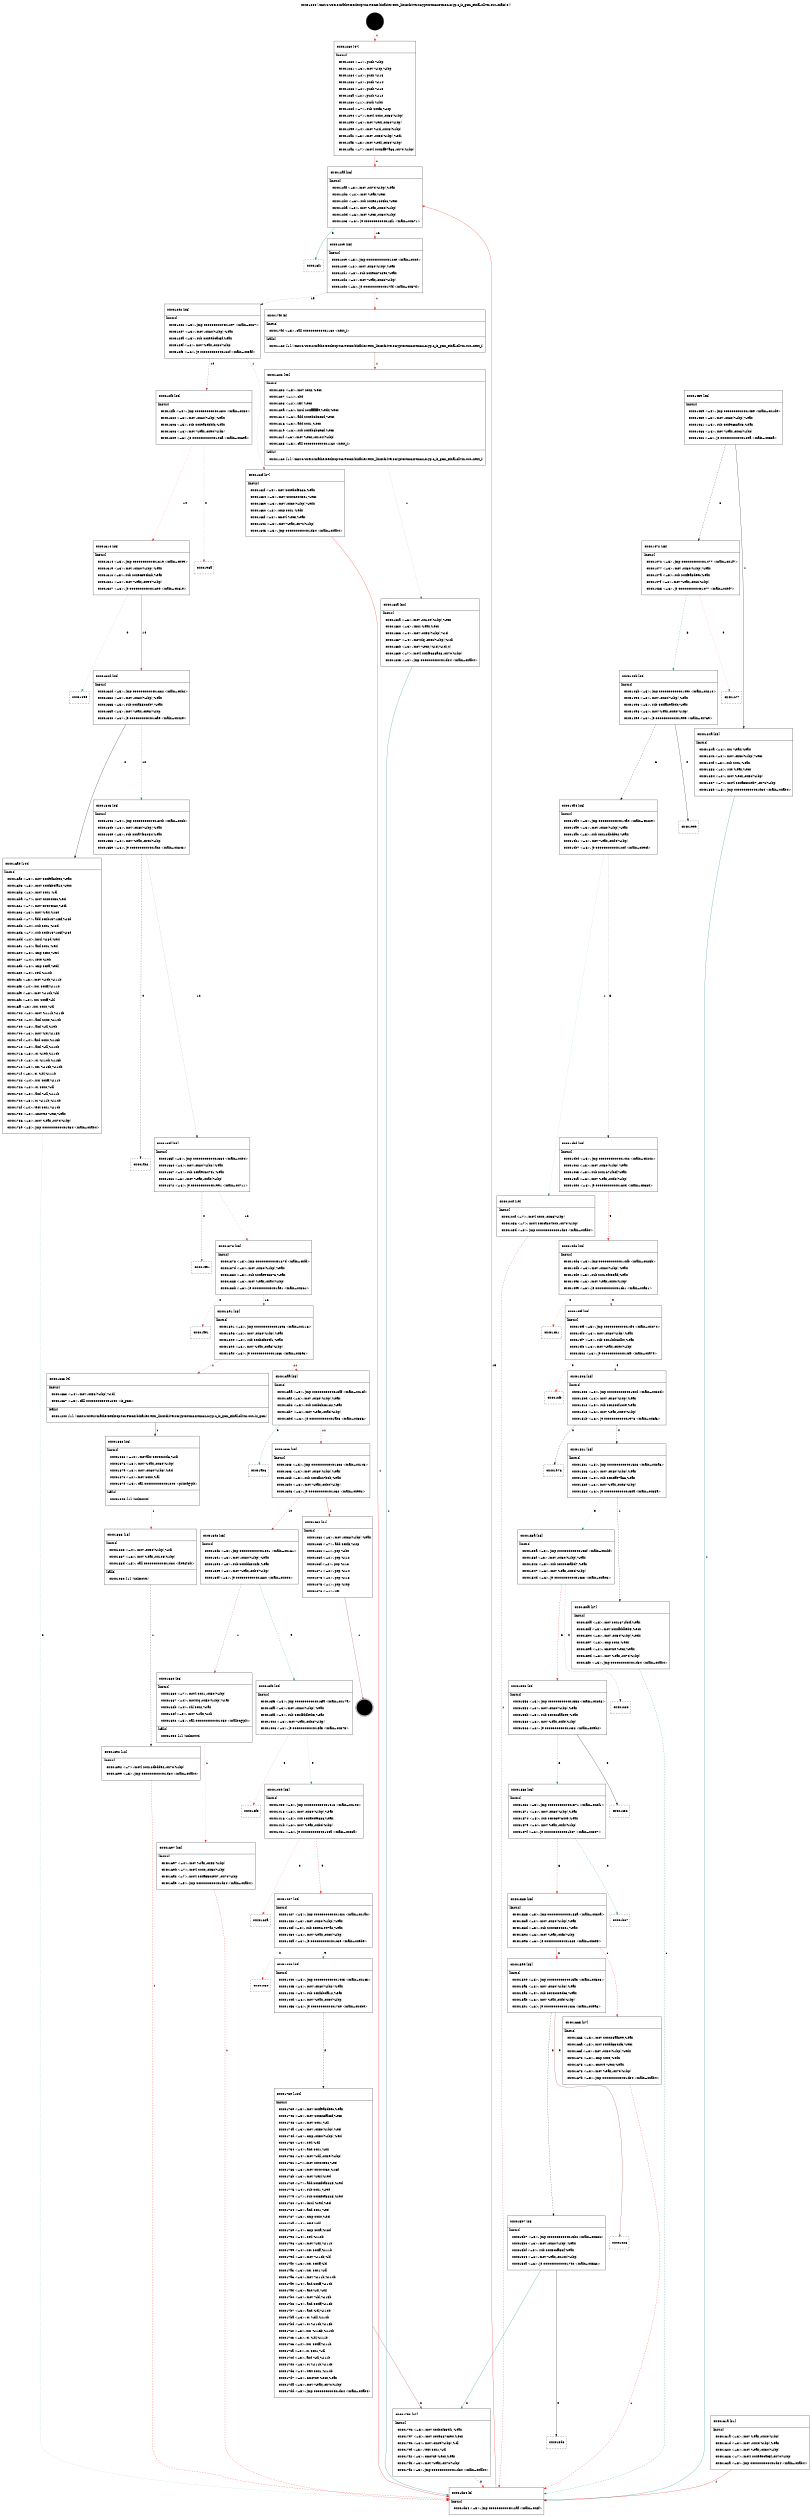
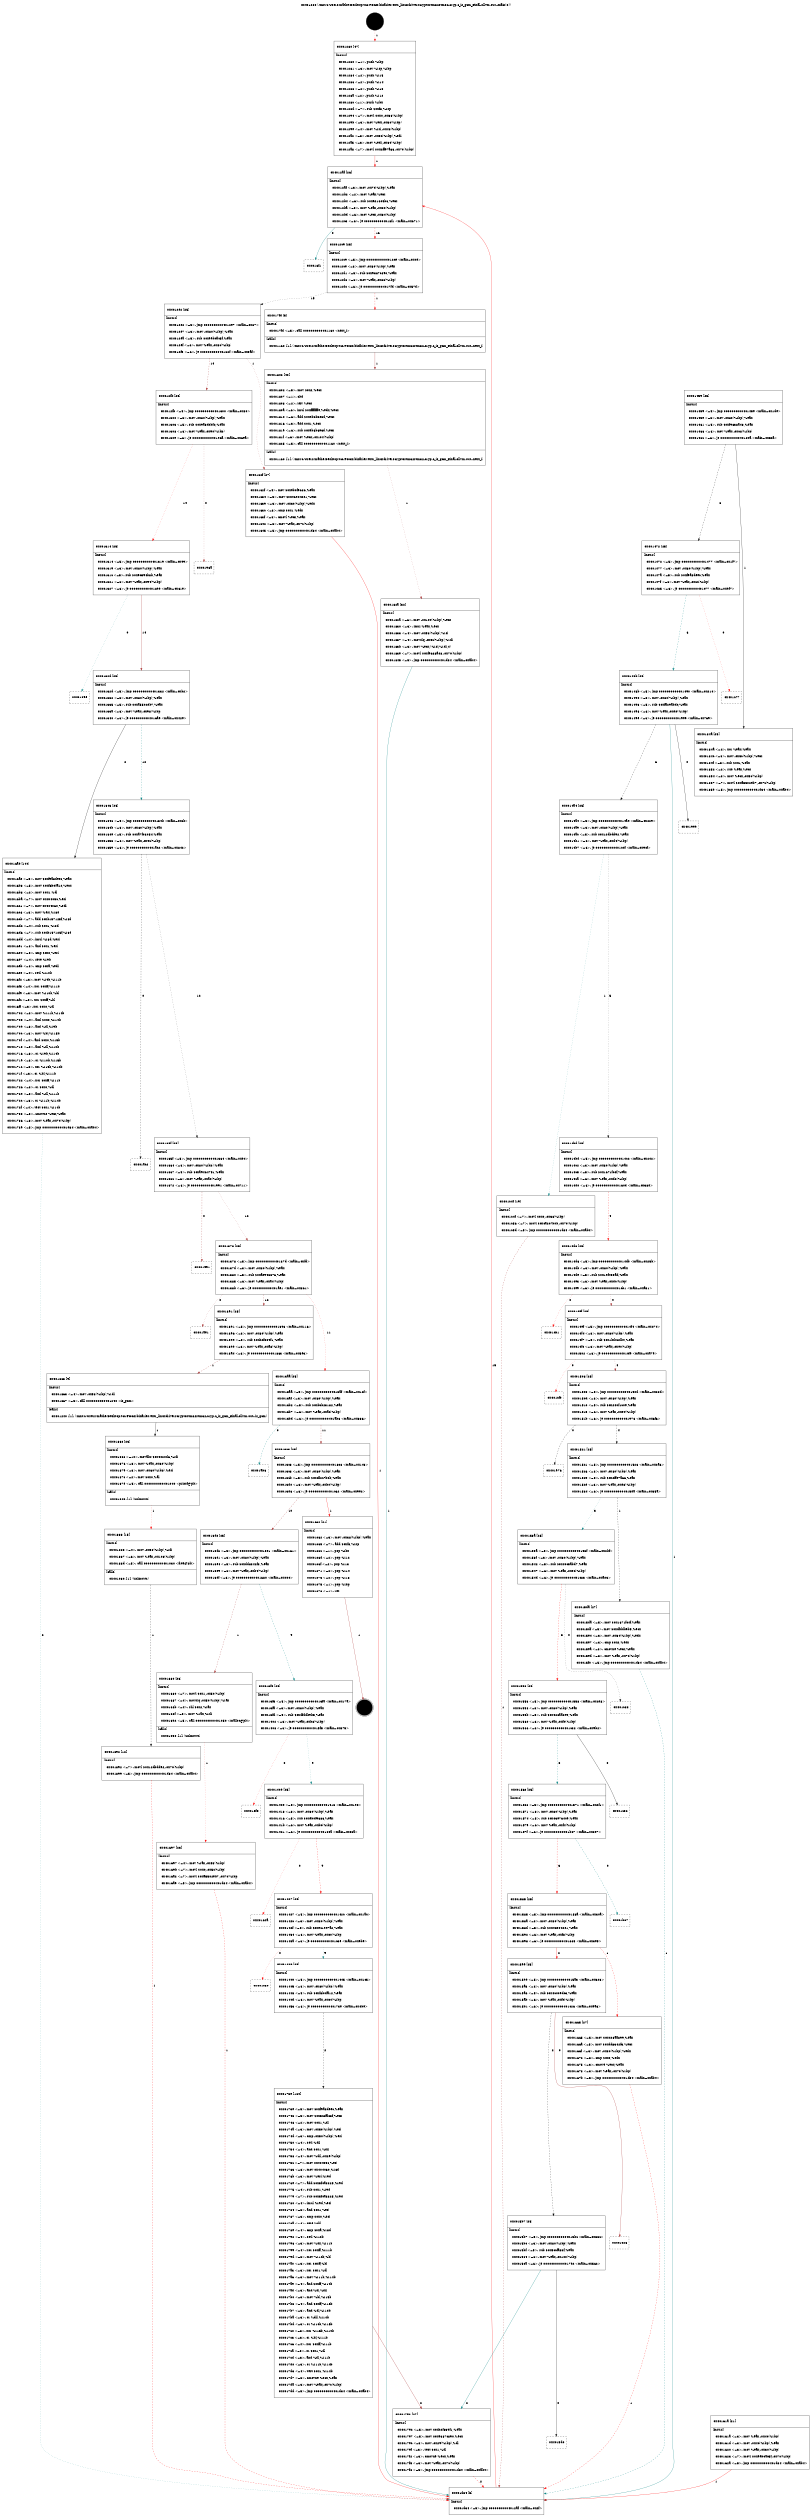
(292, 1364) -> (323, 1329)
(705, 1710) -> (673, 1664)
